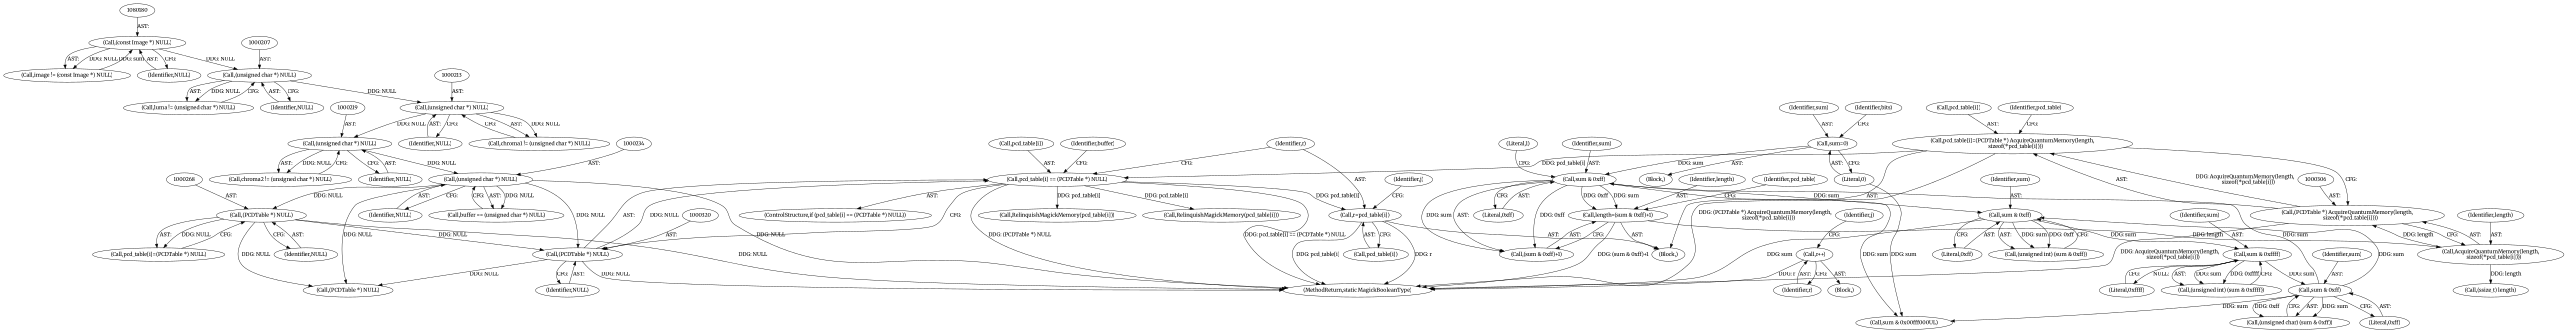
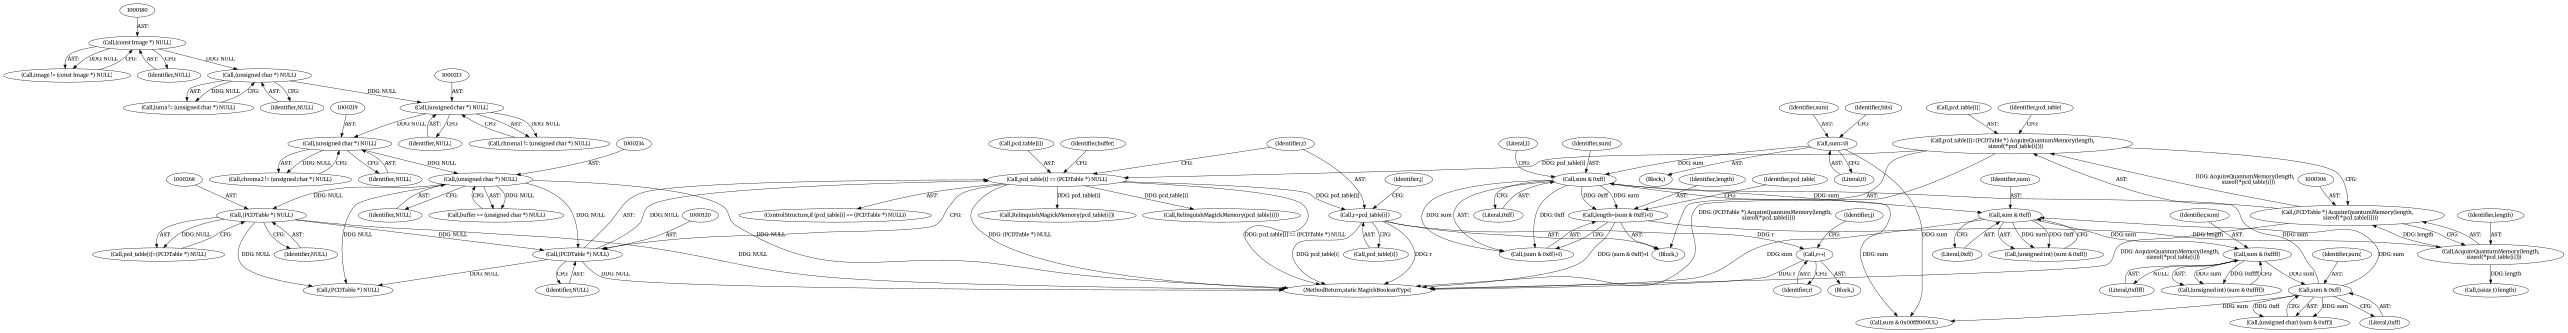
(137, 10) -> (137, 10)
(260, 43) -> none
(132, 59) -> (132, 59)
none -> (1582, 231)
(1892, 240) -> (1918, 215)
(2135, 274) -> (2135, 274)
